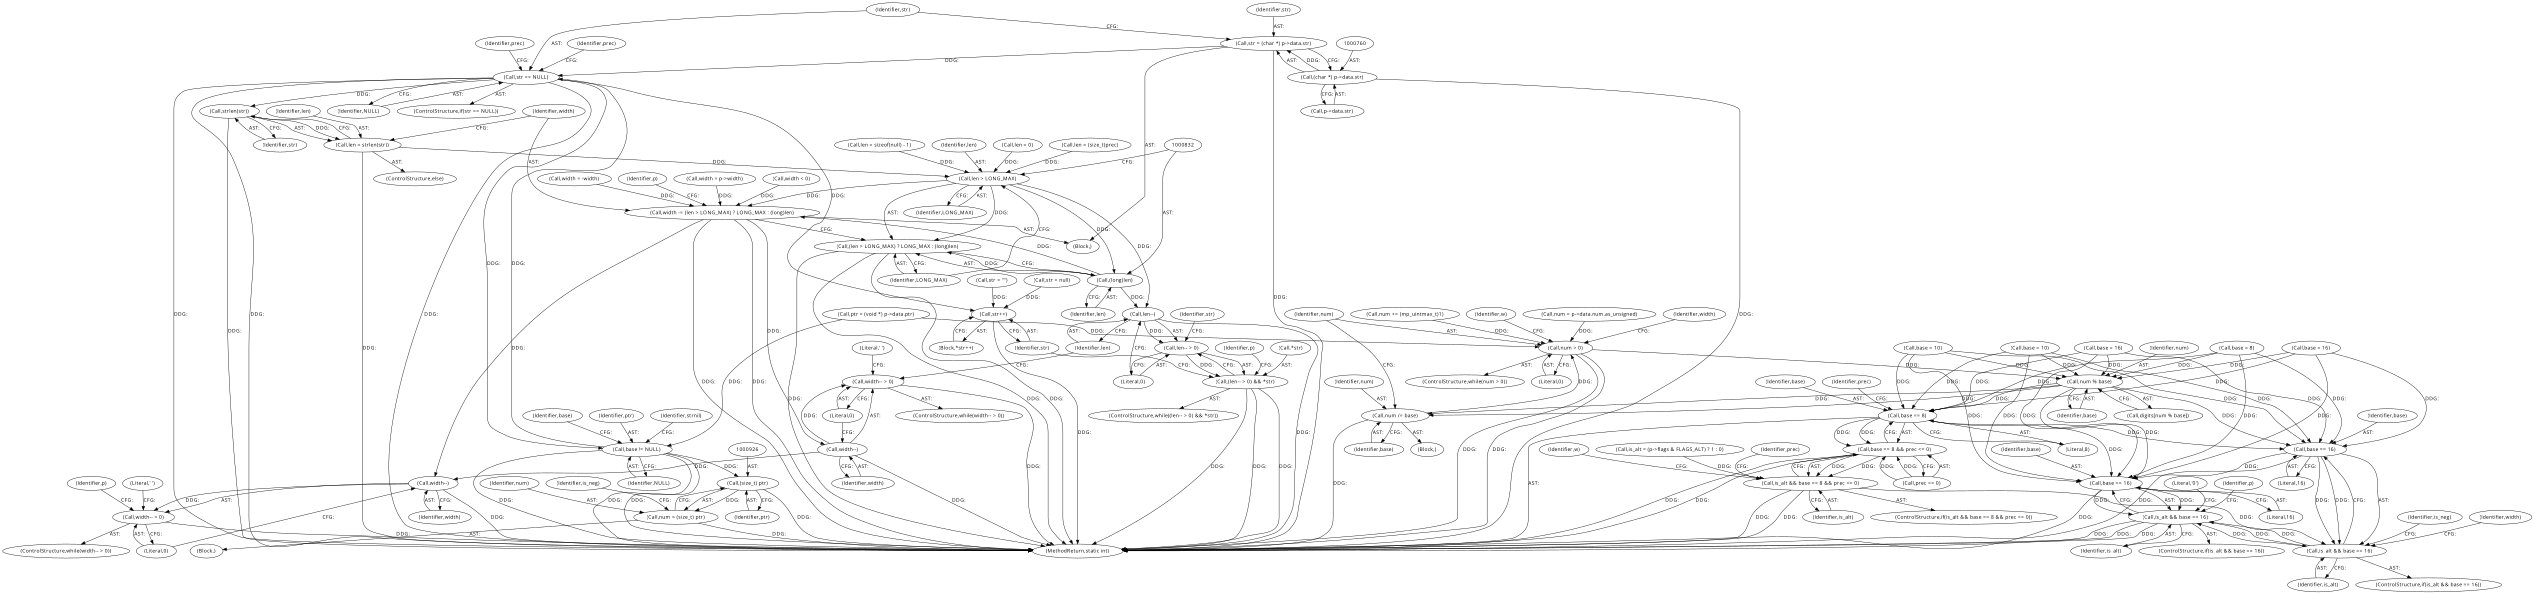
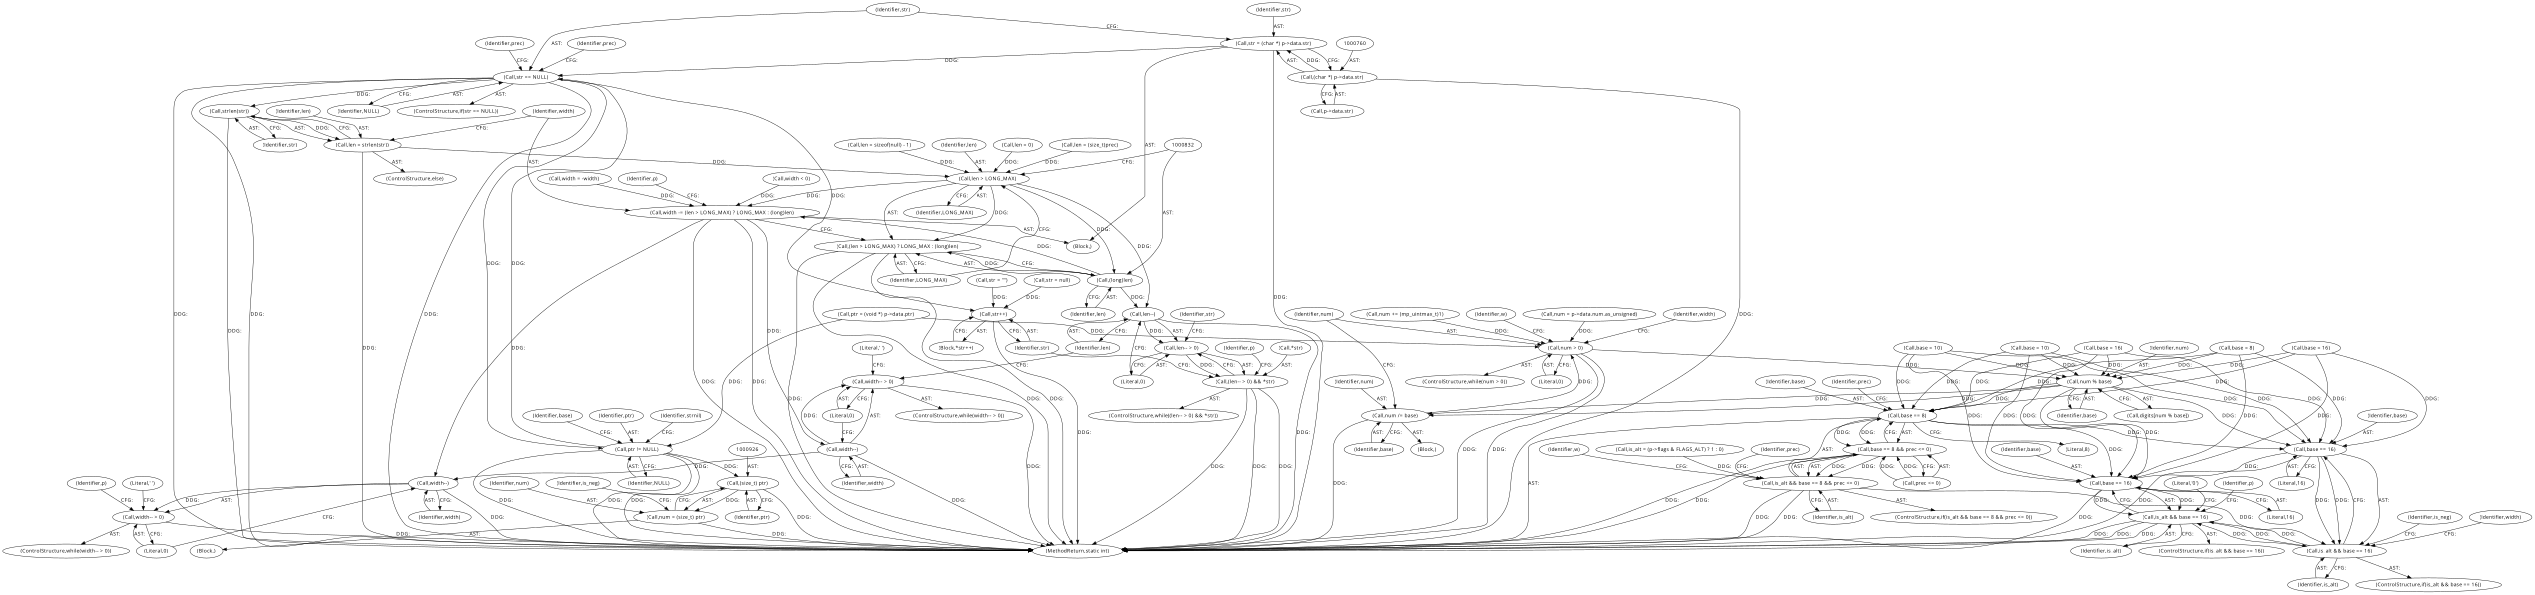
(715, 179) -> none
(1999, 432) -> (1823, 441)
(637, 450) -> (637, 450)
(1800, 466) -> (1800, 466)
